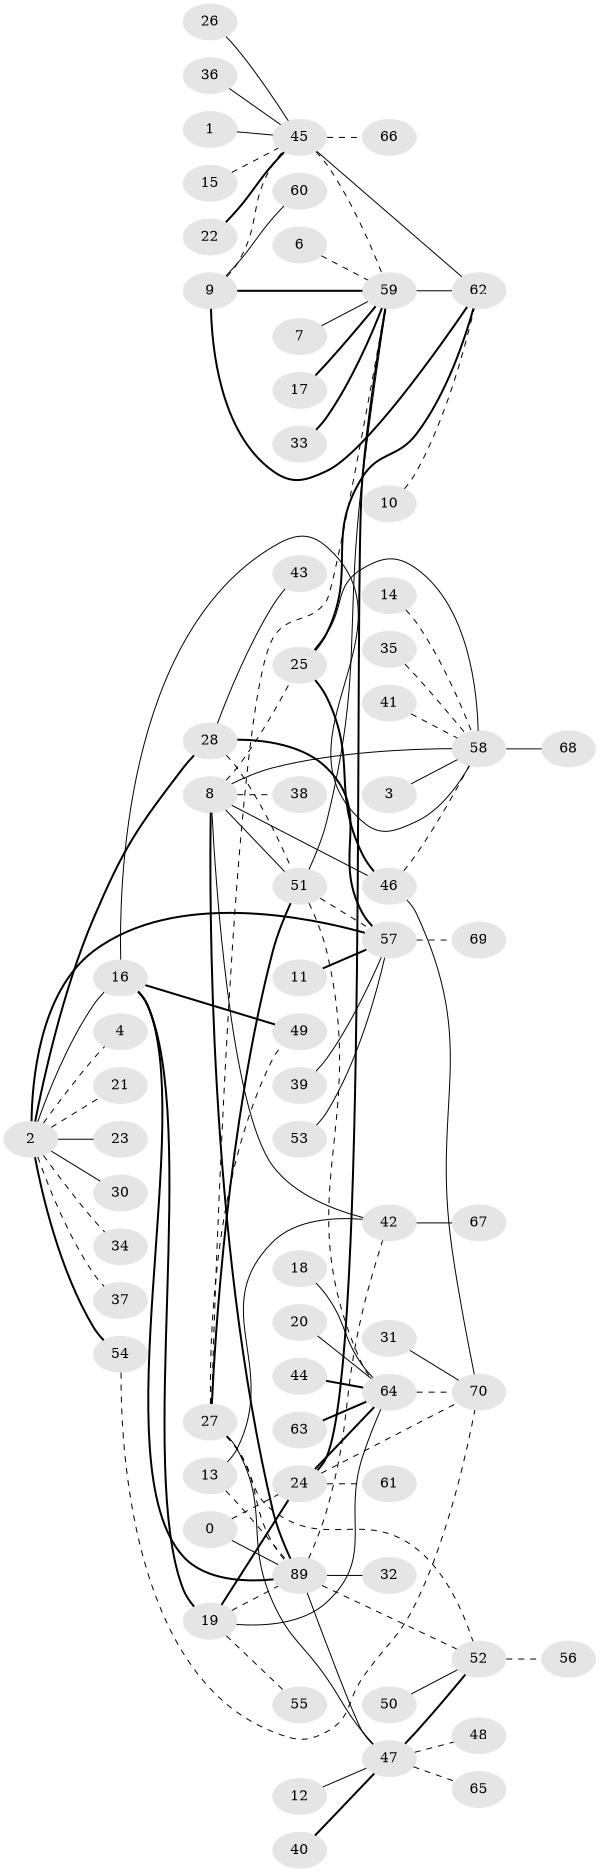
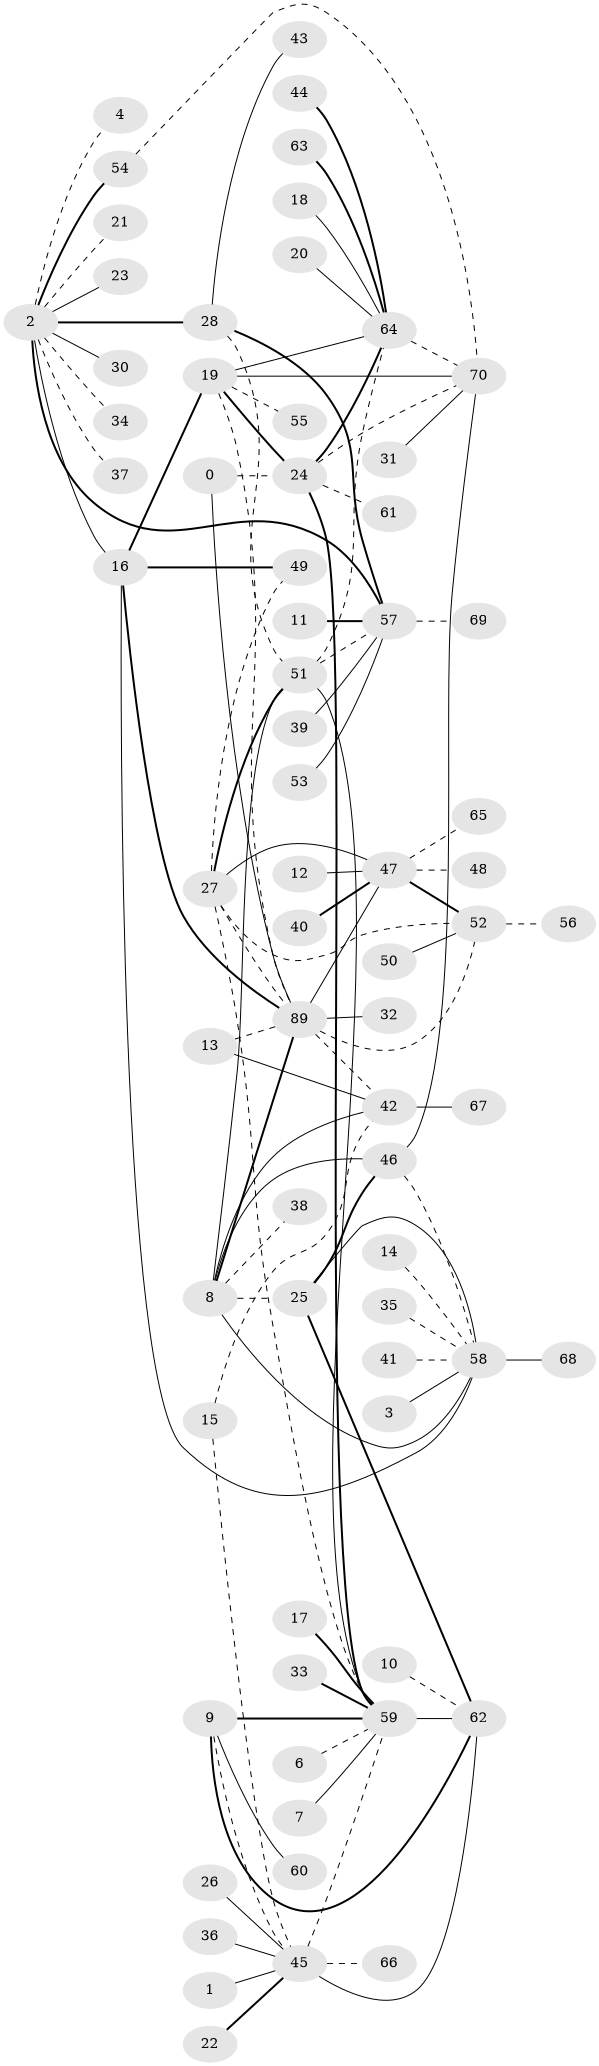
none -> (345, 376)
none -> (290, 1257)
